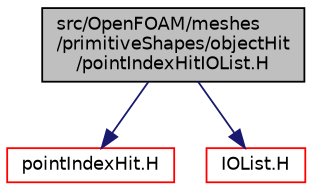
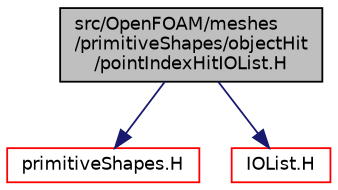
(91, 165) -> (103, 165)
